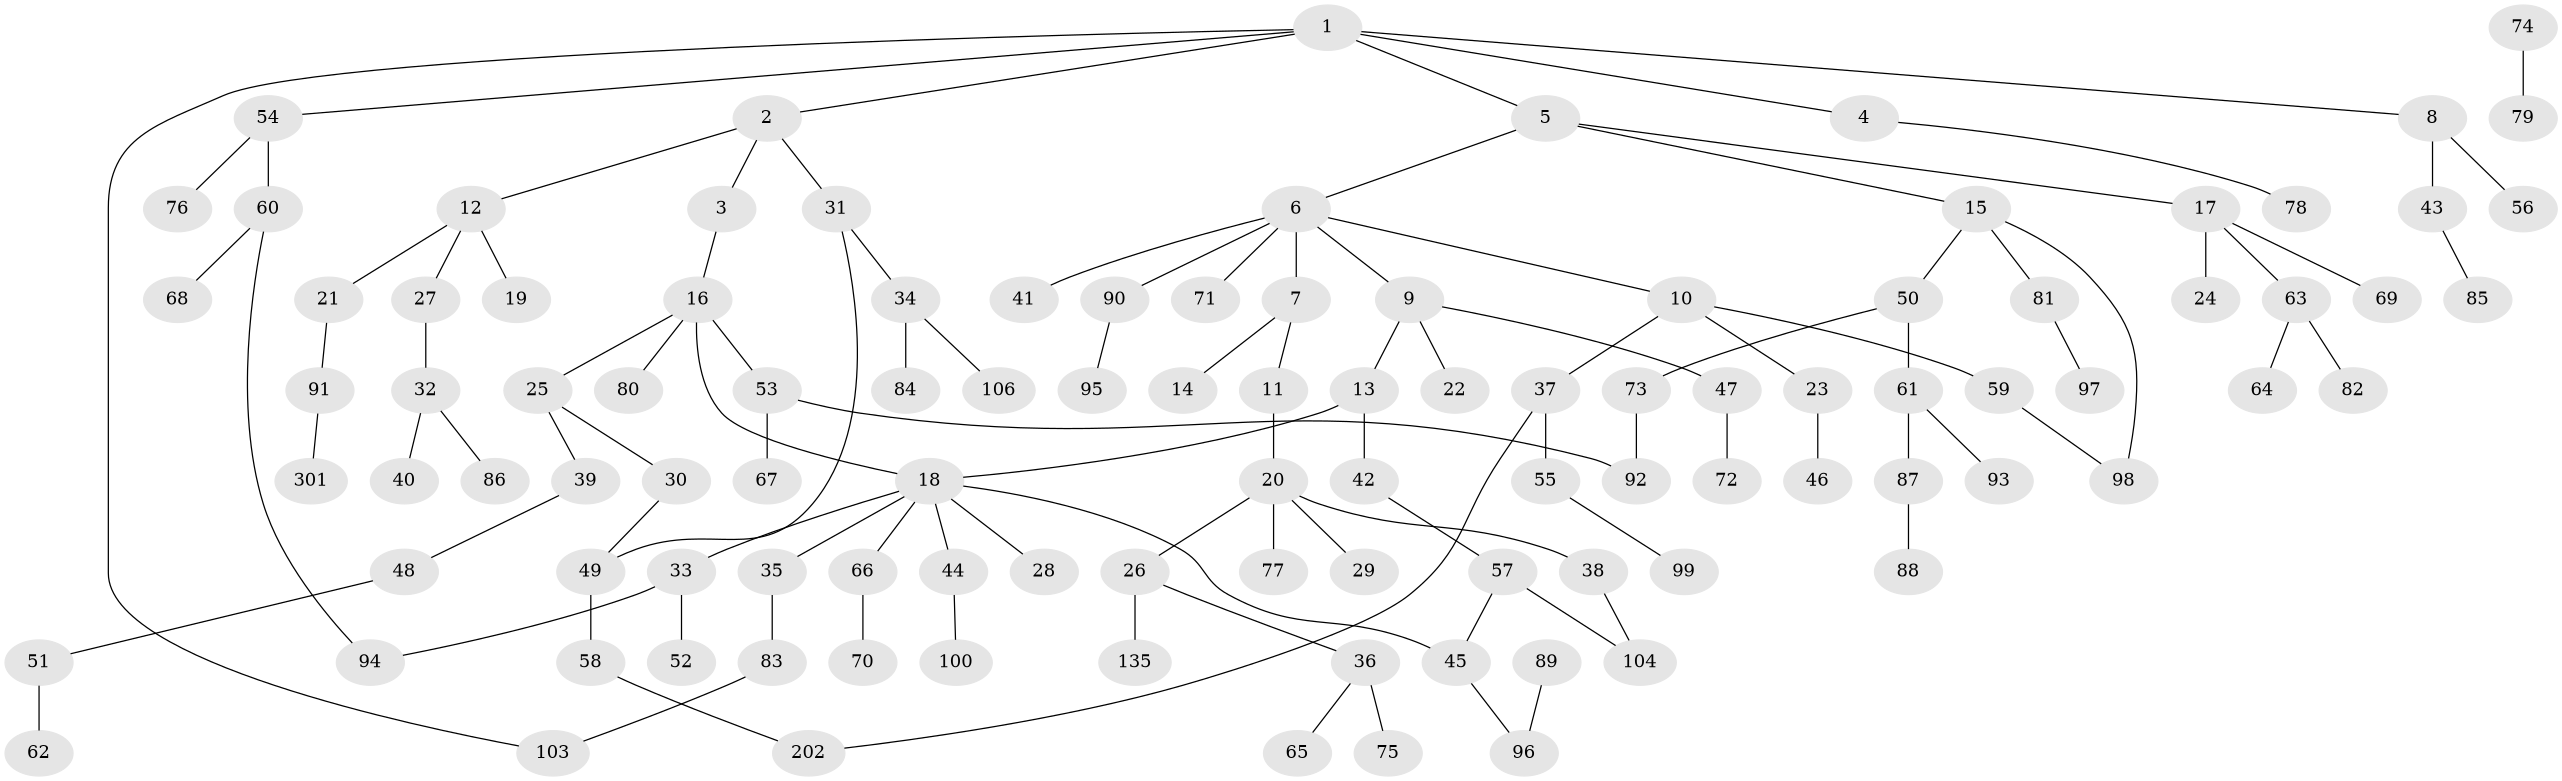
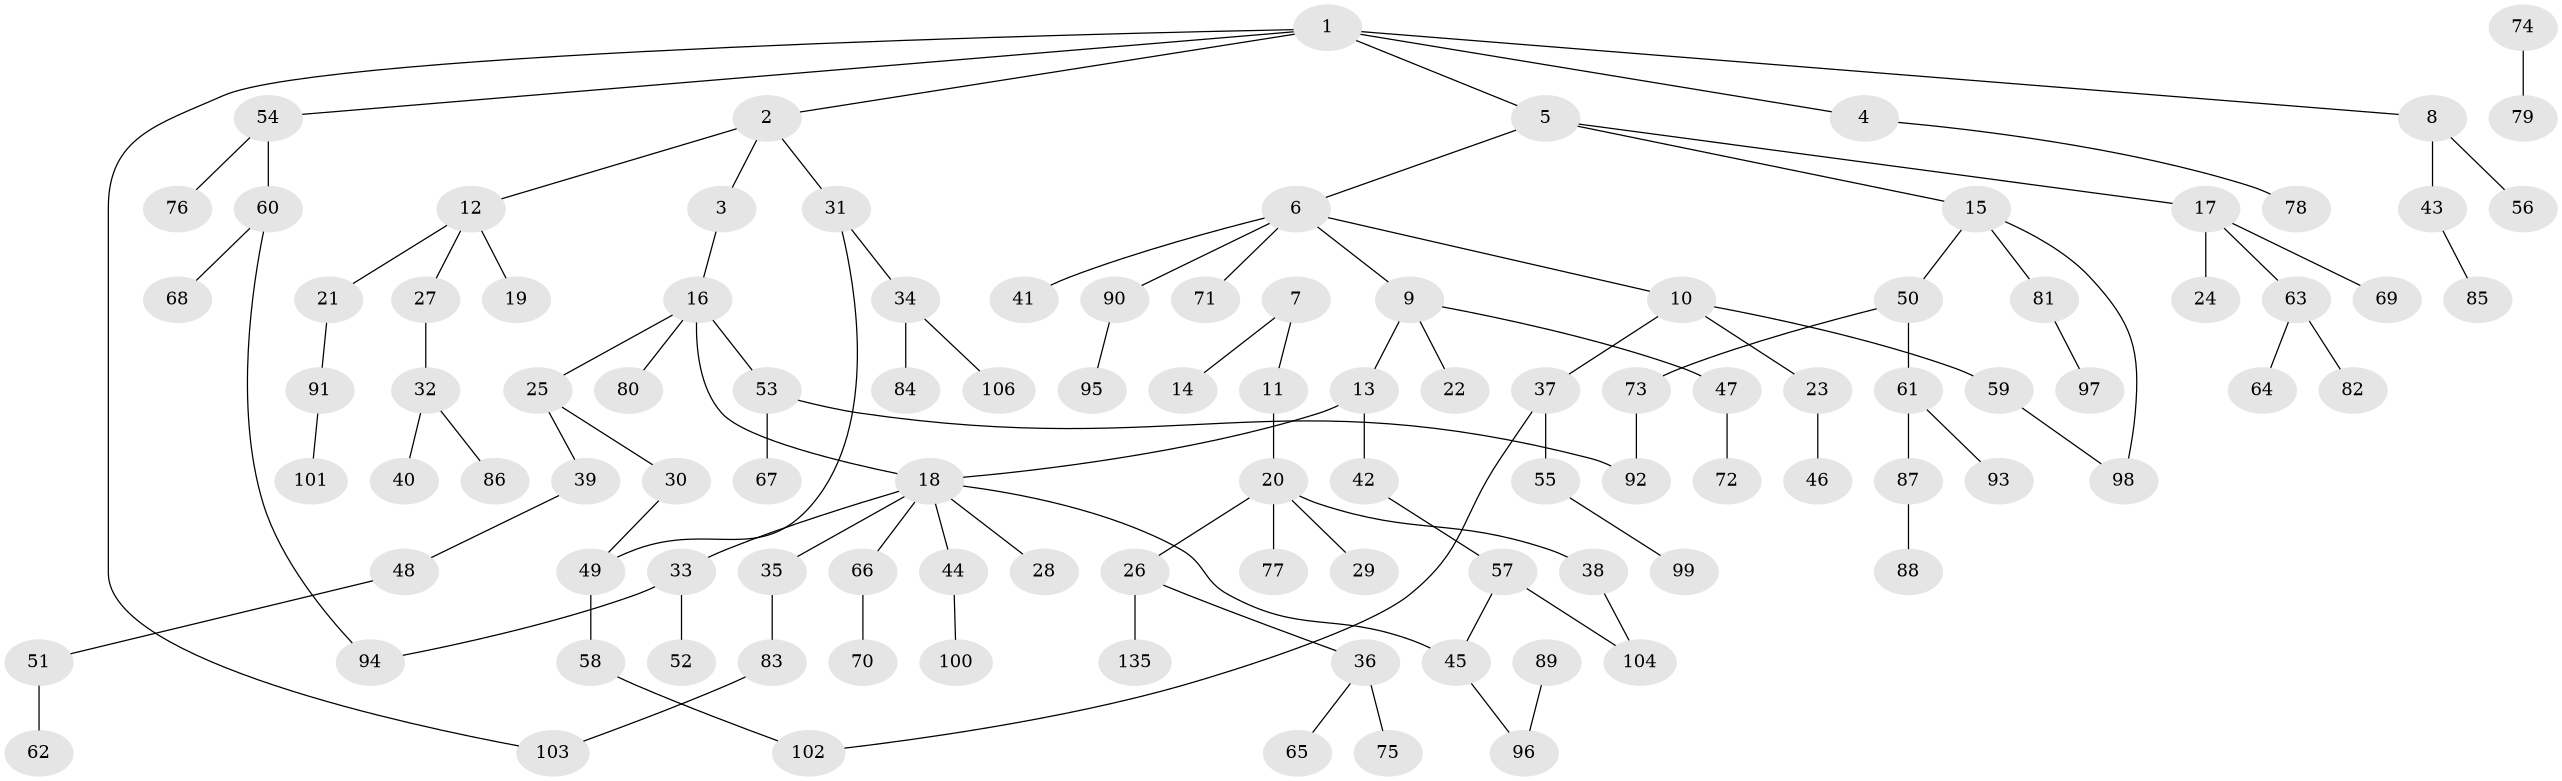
(1296, 255) -> none
(311, 481) -> (311, 481)
(809, 753) -> (809, 753)
